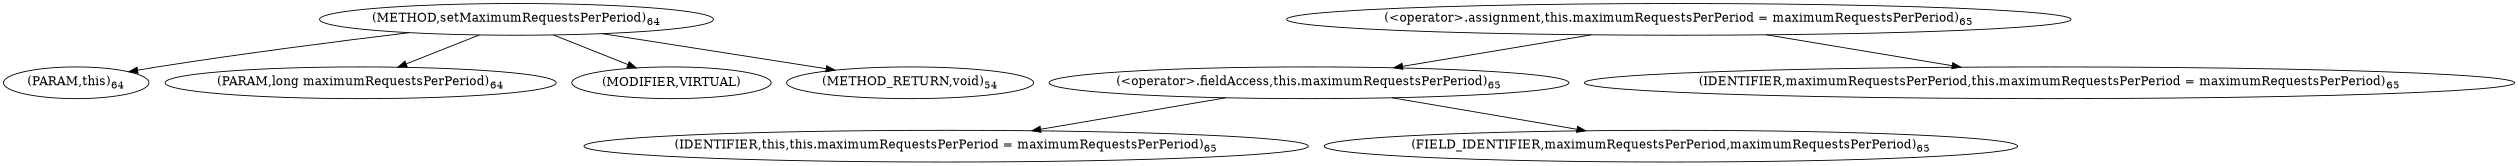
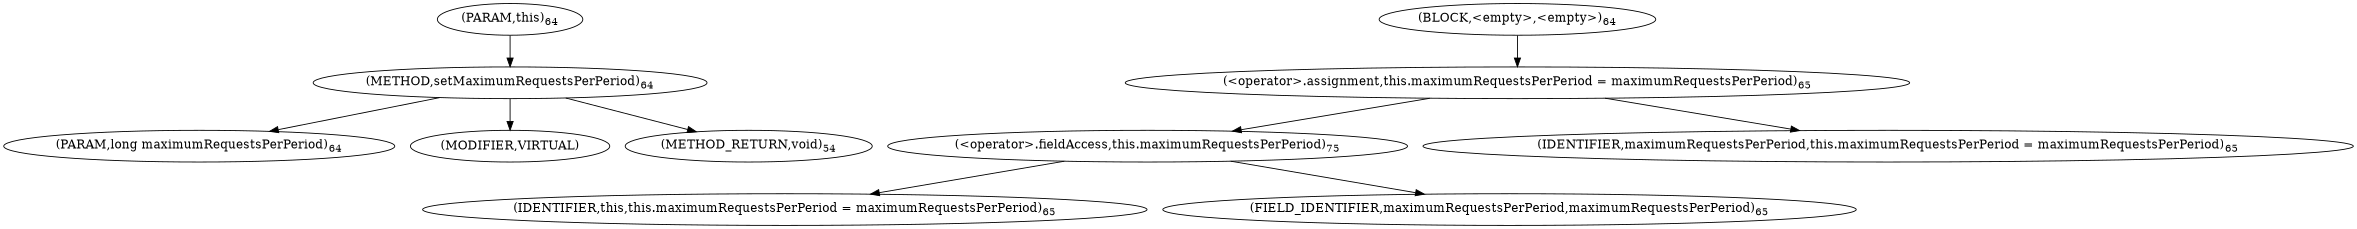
none -> (1517, 19)
(273, 50) -> (510, 47)
(1495, 81) -> (1333, 145)
